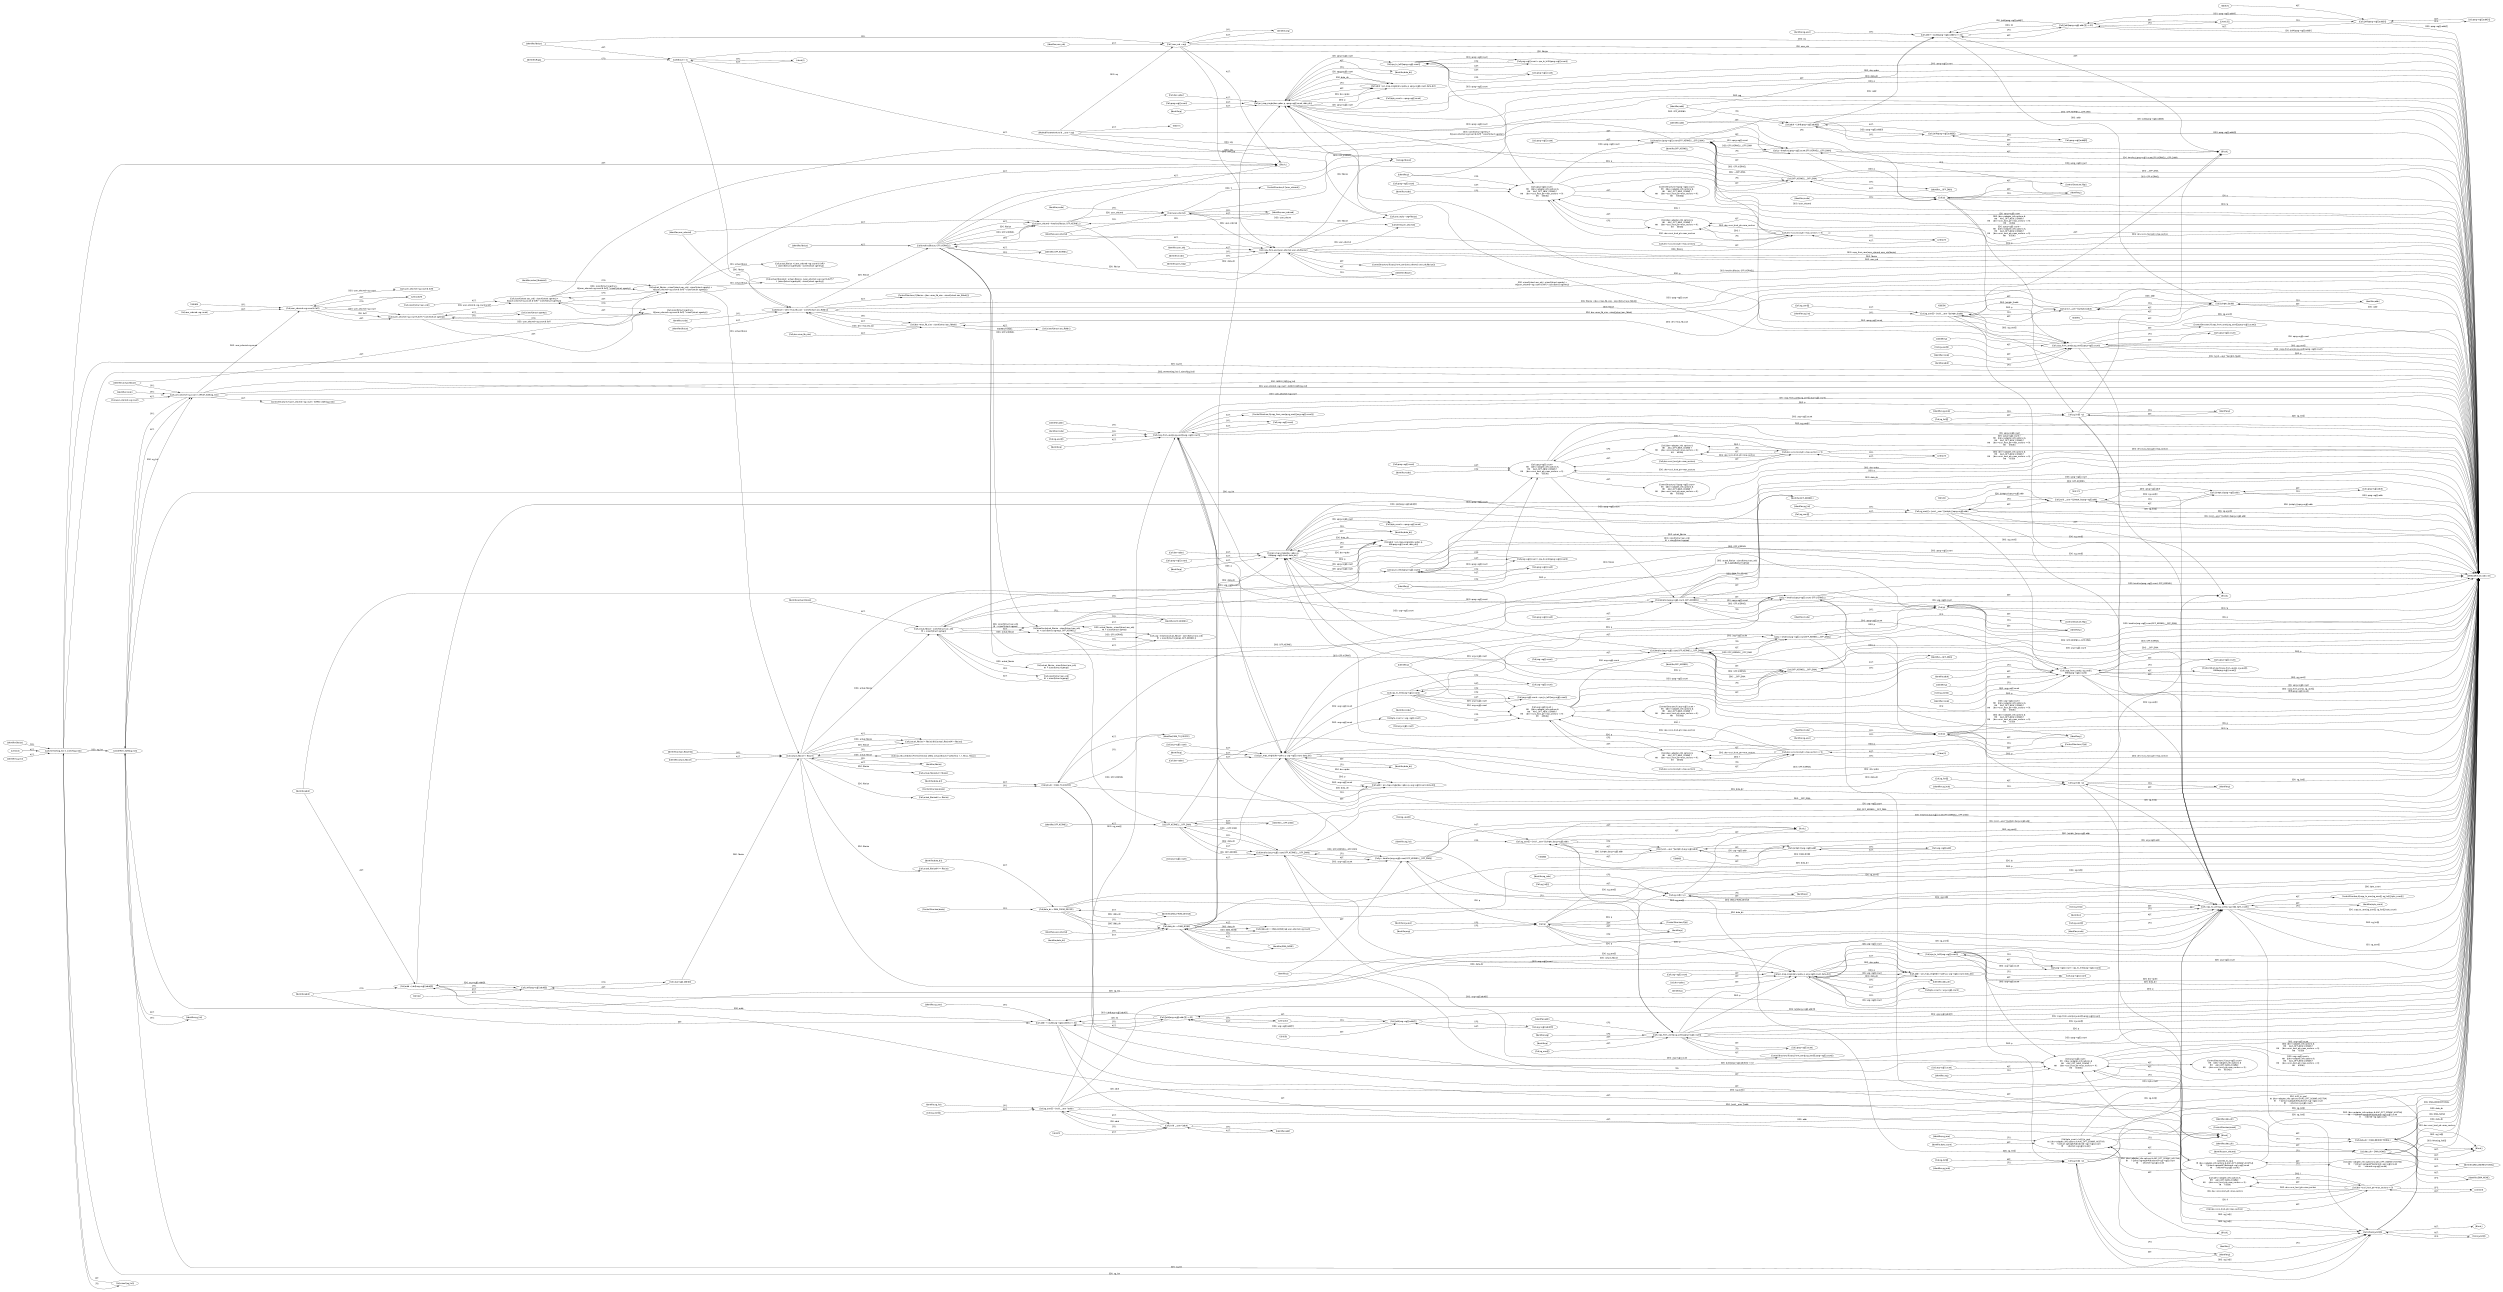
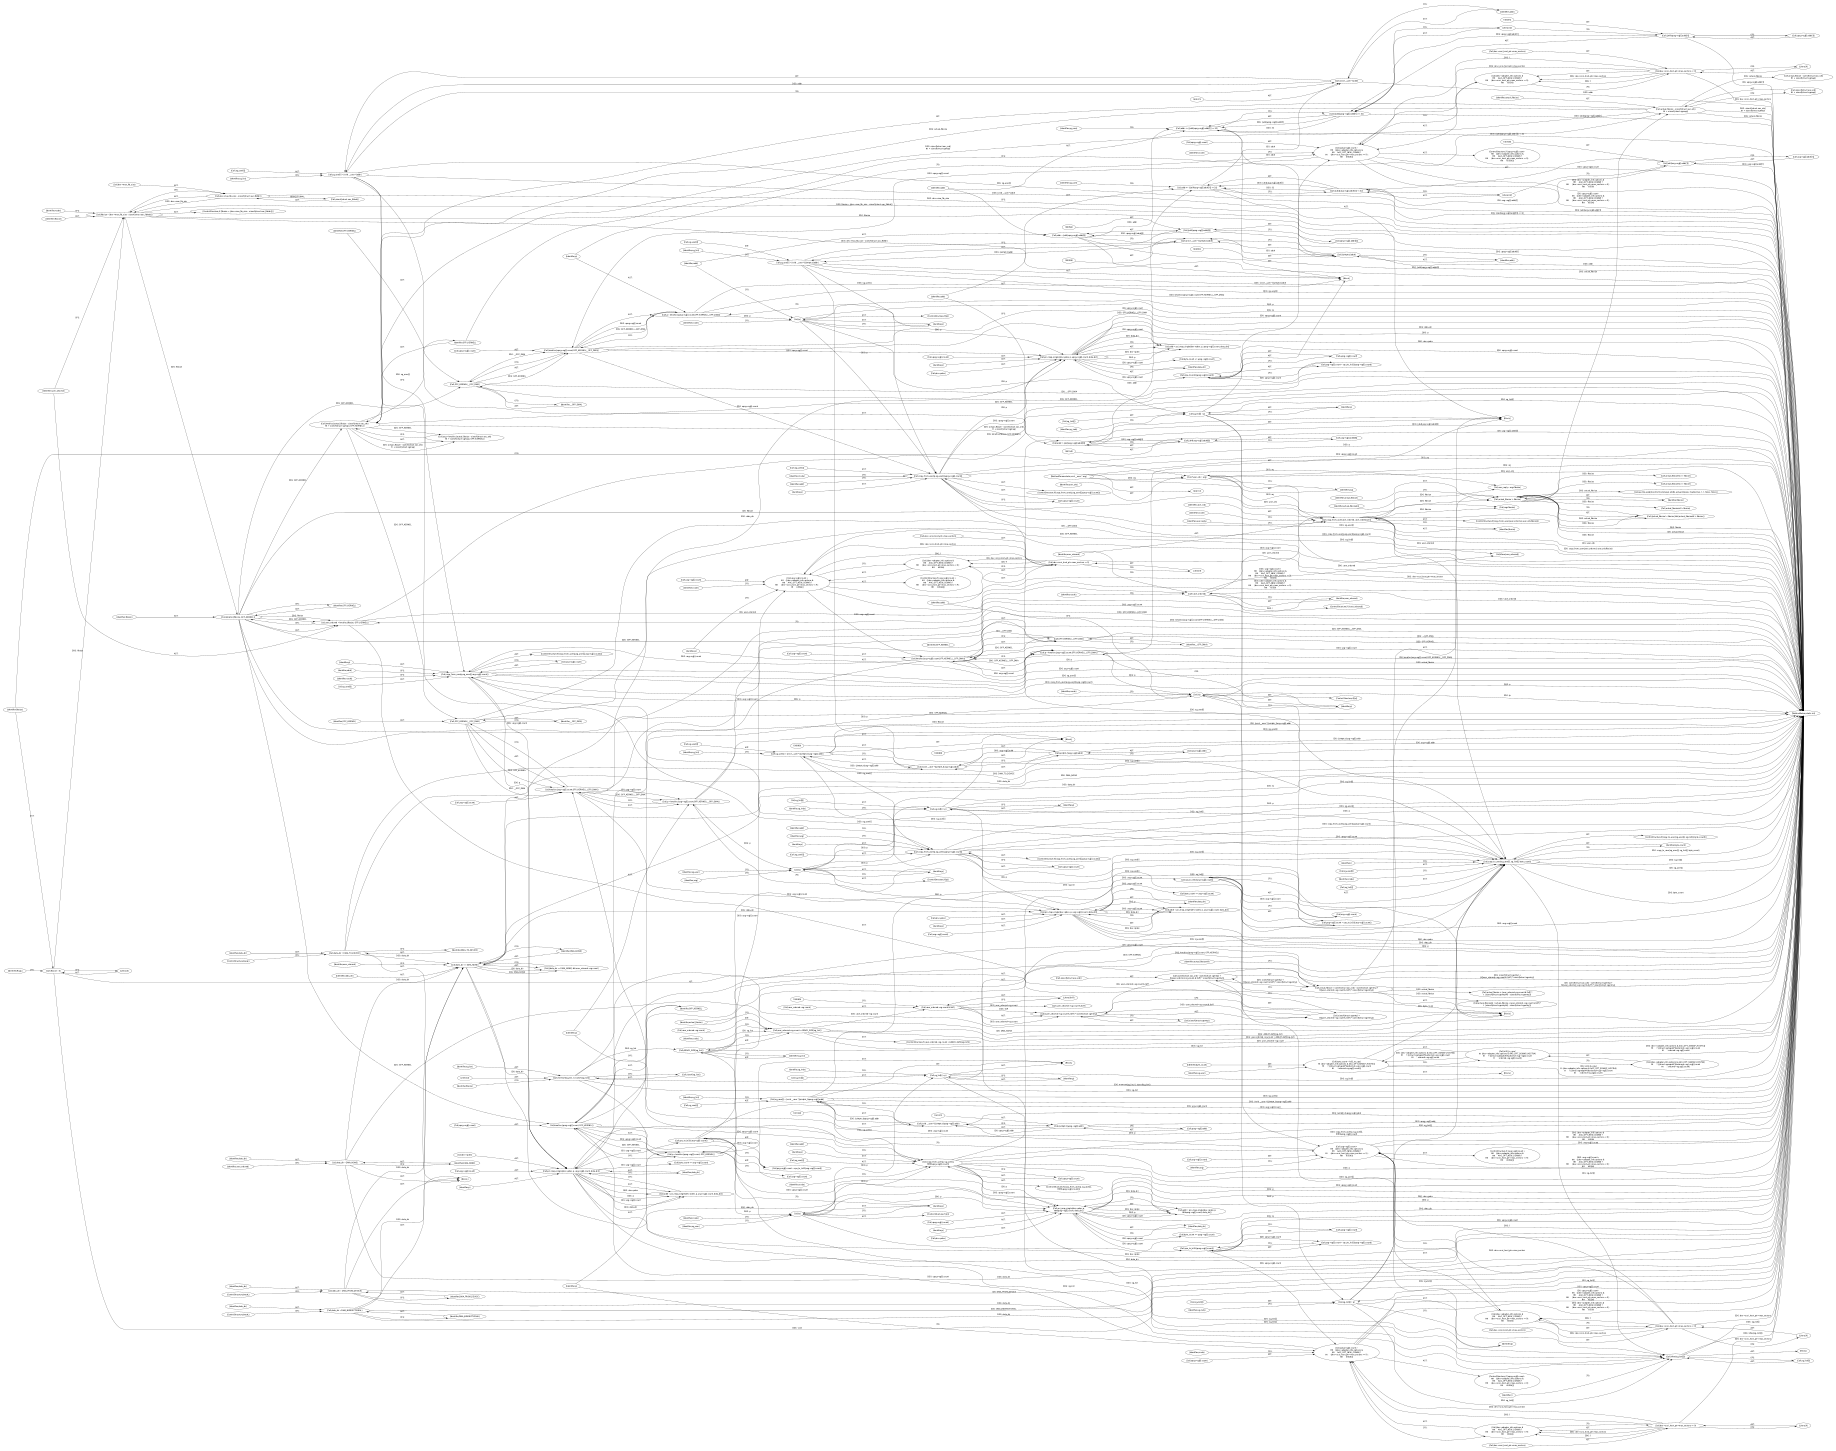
(1542, 51) -> (797, 1328)
none -> (1771, 154)
none -> (1069, 227)
(1056, 785) -> (345, 953)
(740, 870) -> (1429, 503)
none -> (364, 1035)
none -> (414, 1223)
